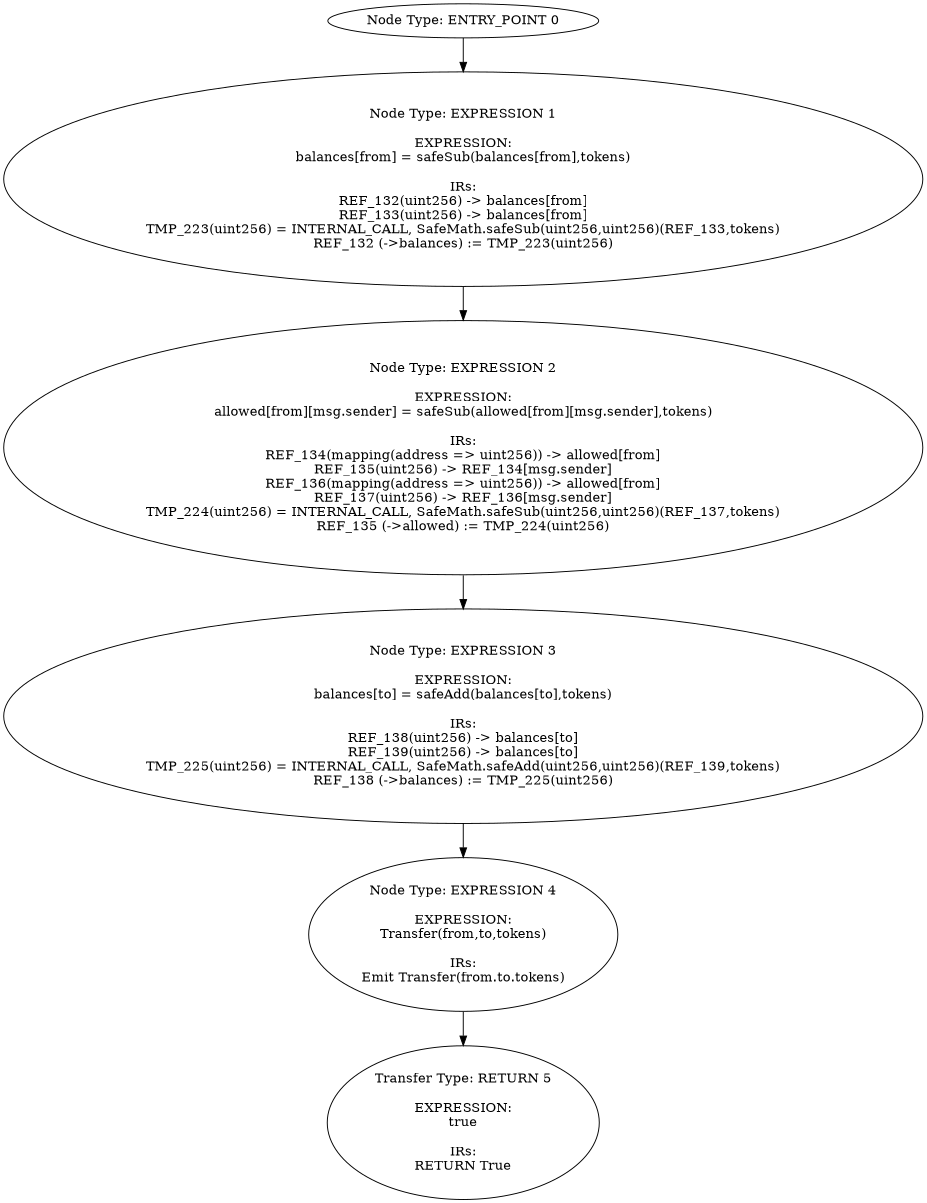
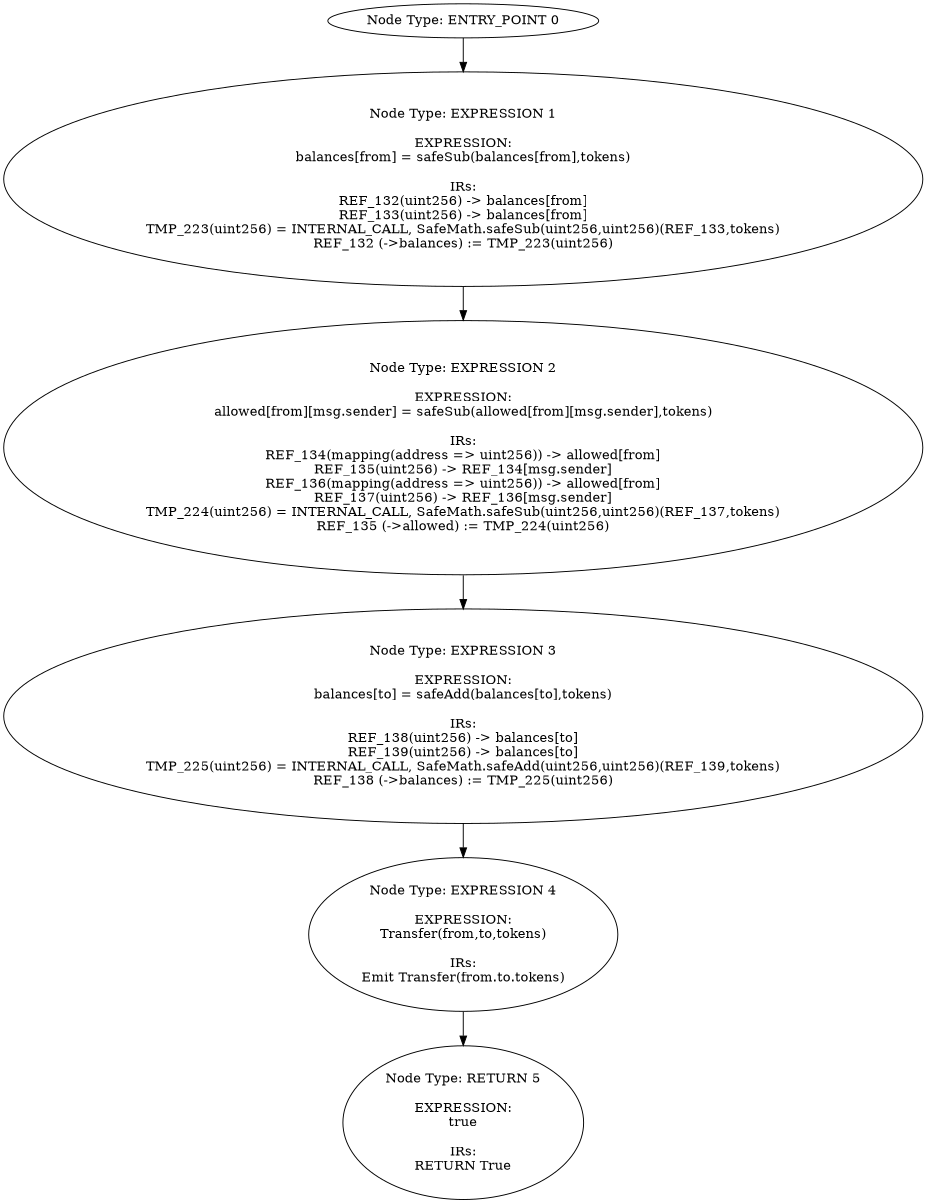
(463, 1123) -> (463, 1123)
